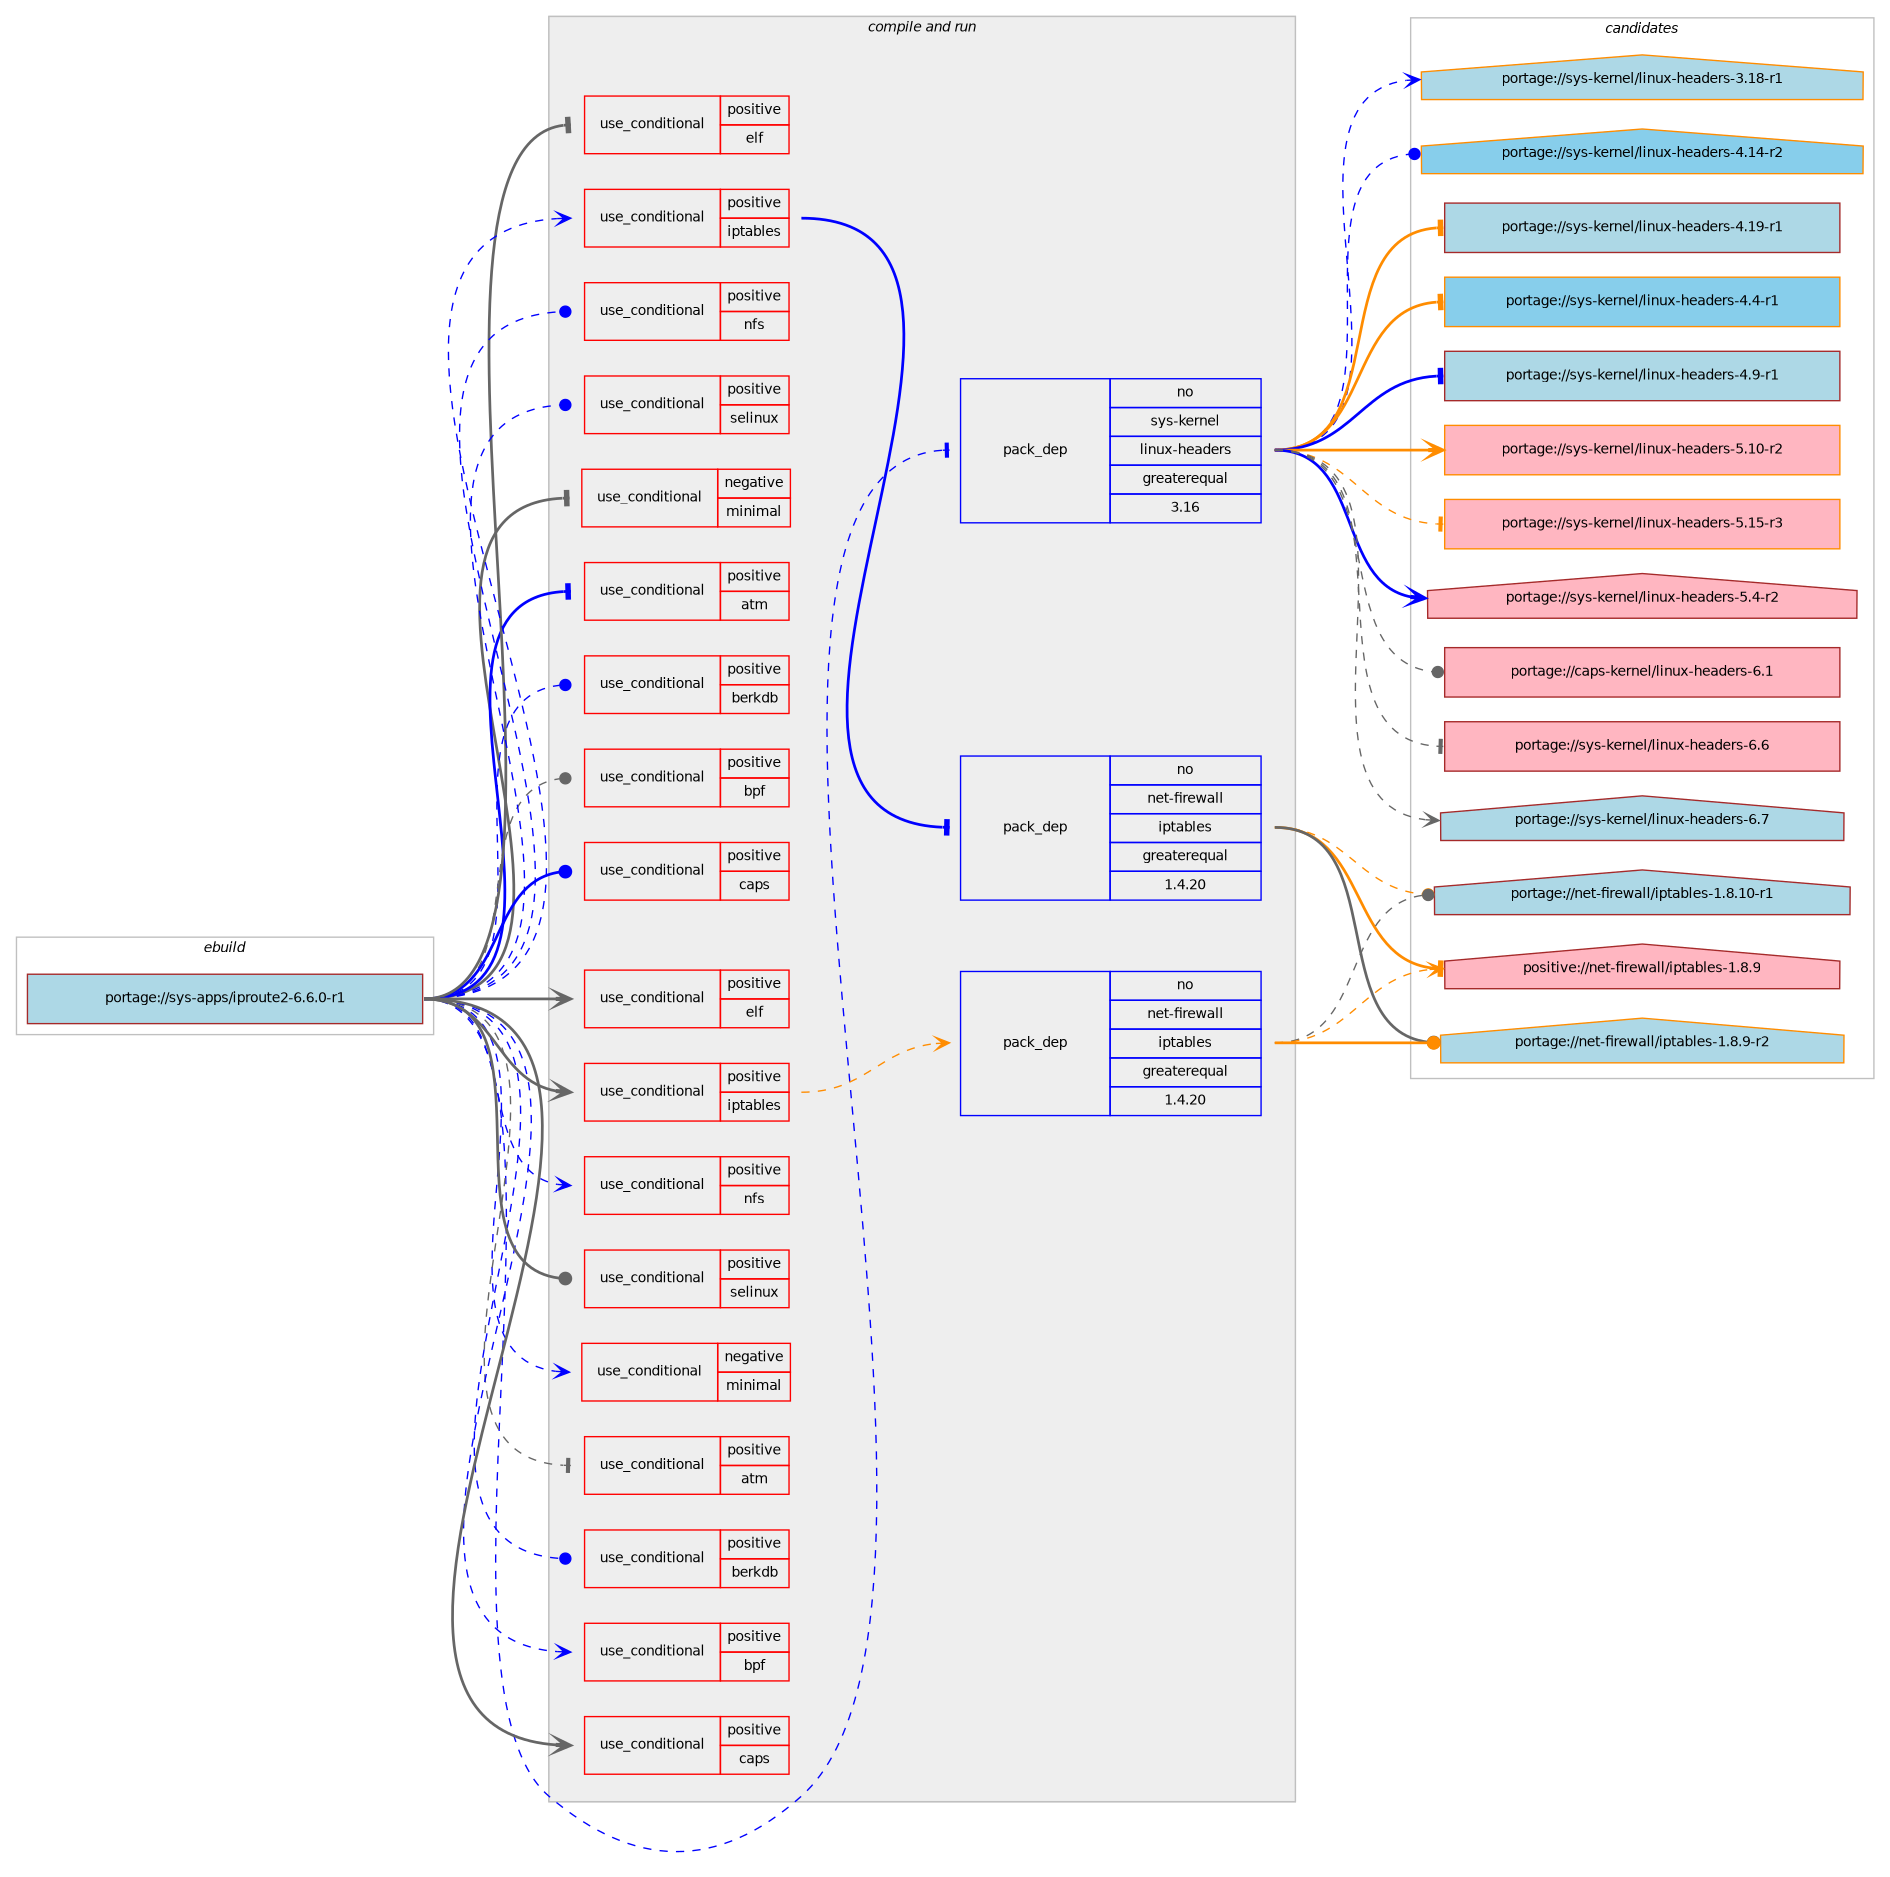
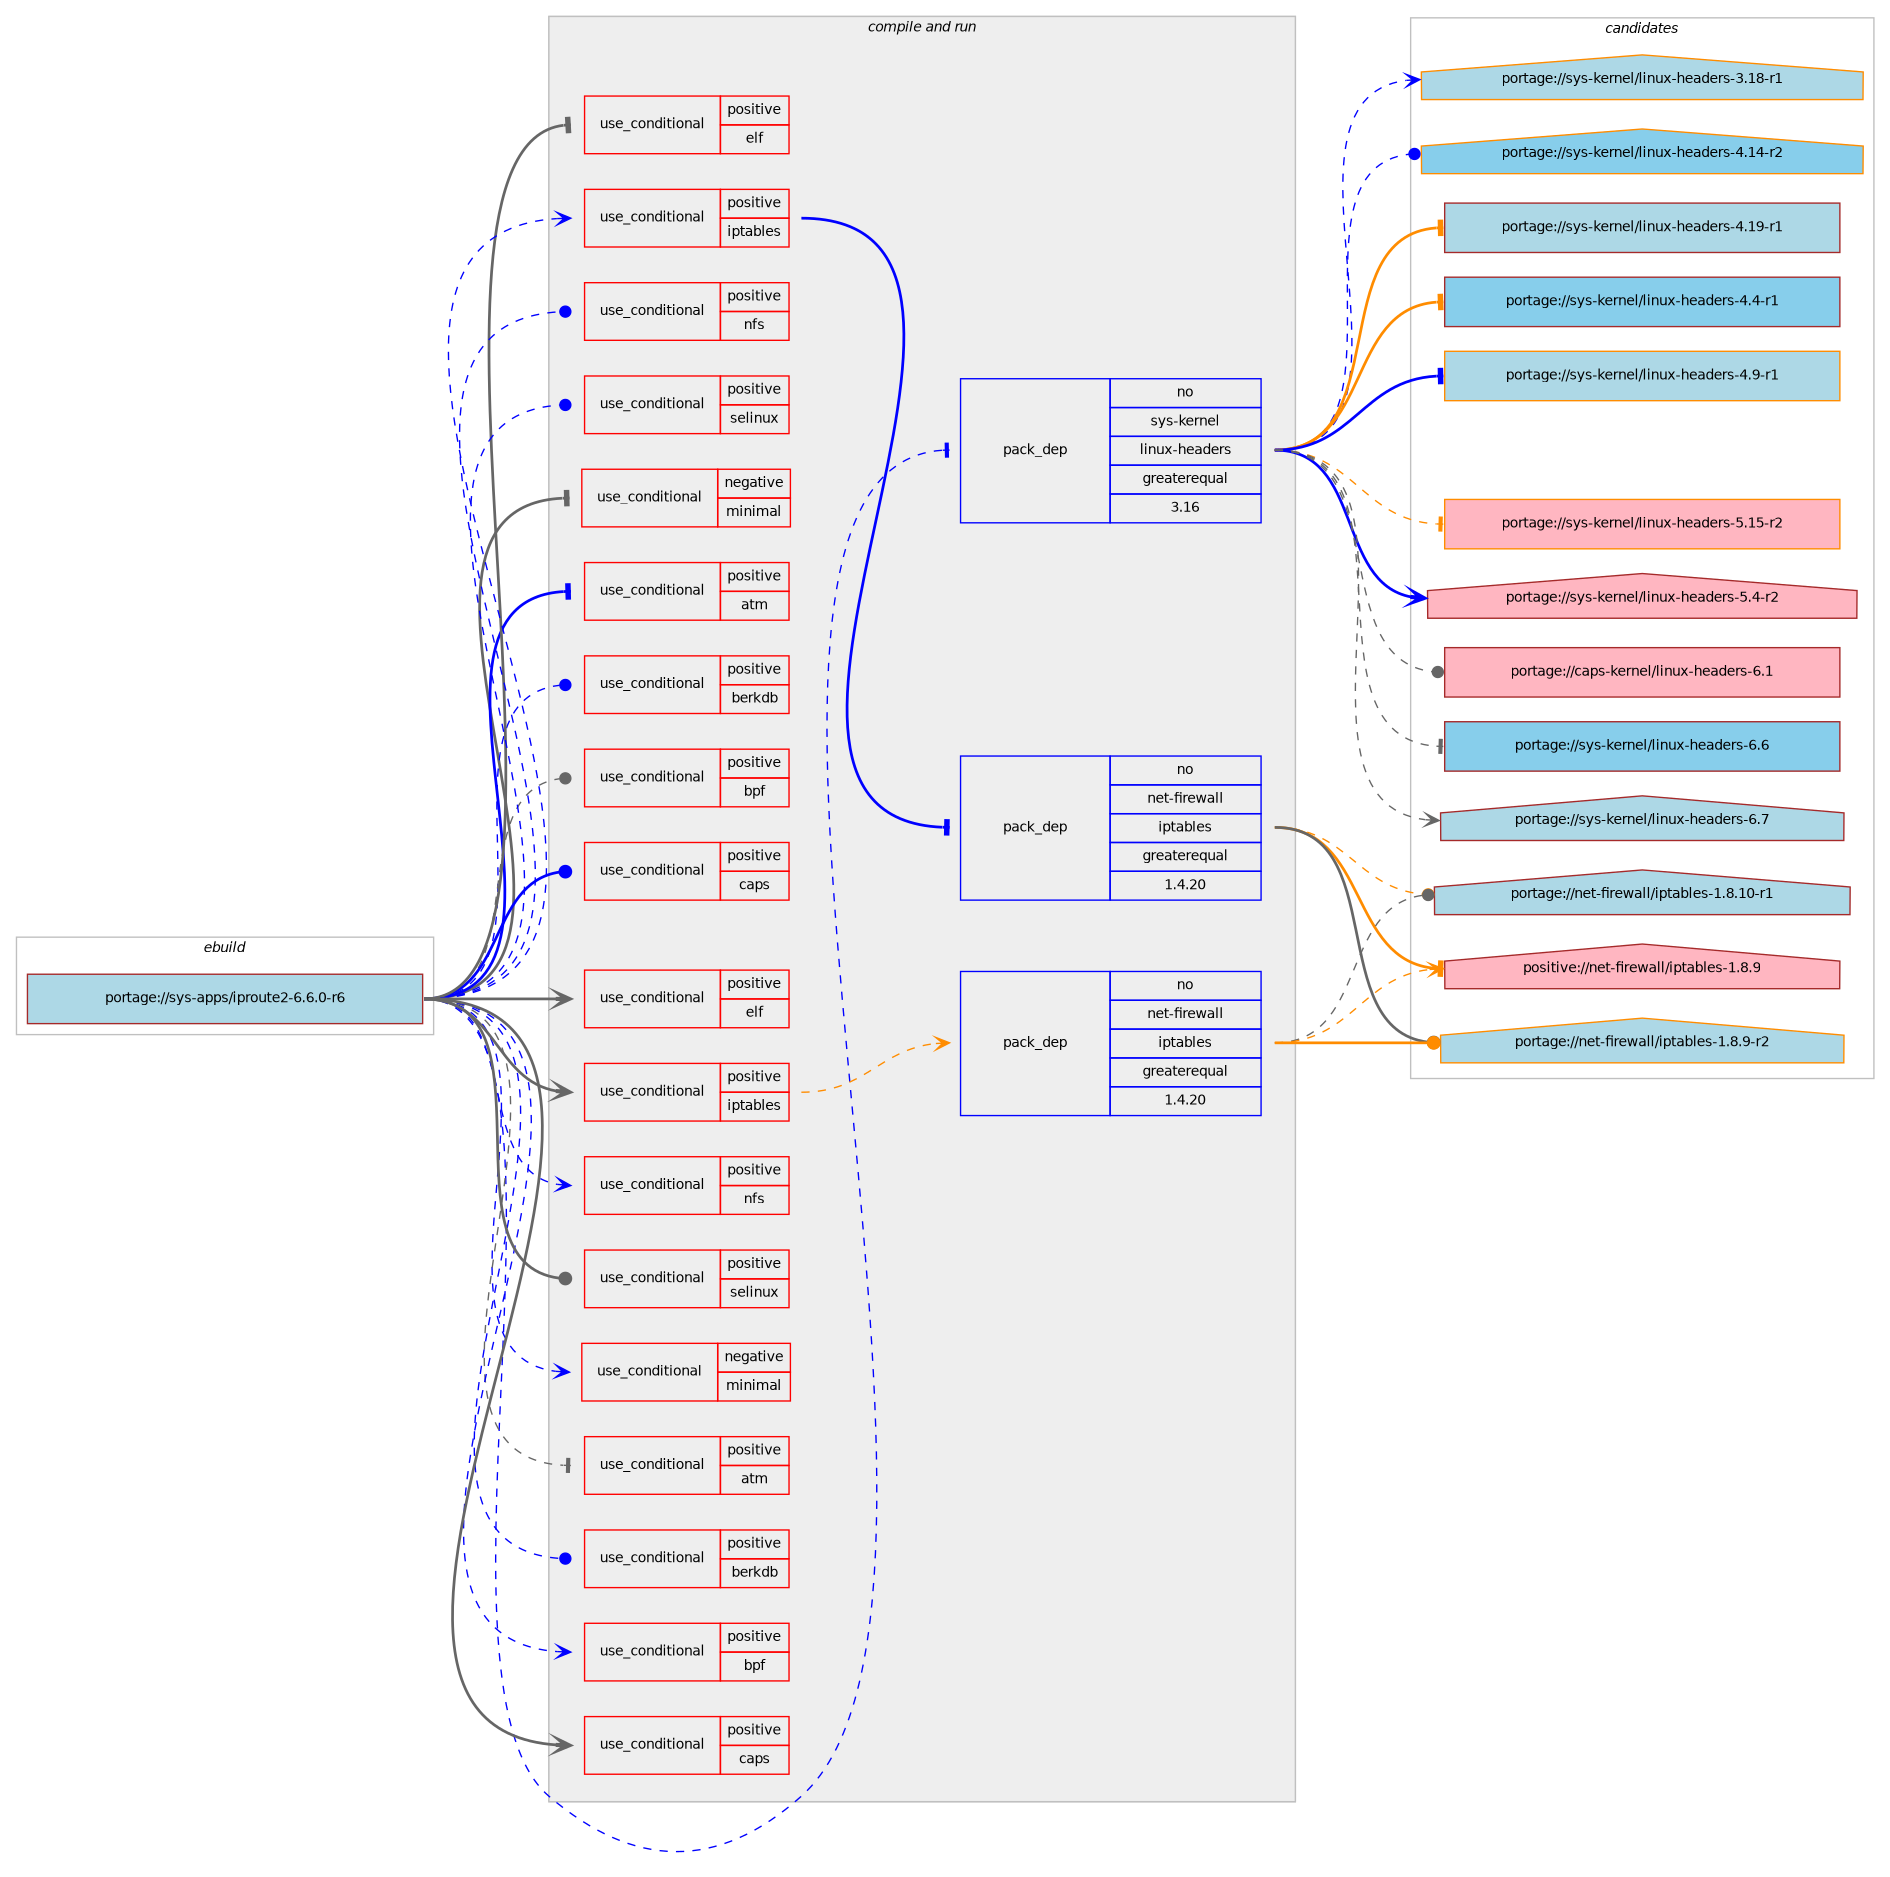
(1642, 302) -> (1642, 302)
(1642, 376) -> (1642, 376)
(1642, 450) -> none
(1642, 524) -> (1642, 524)
(1642, 746) -> (1642, 746)
(225, 999) -> (225, 999)
